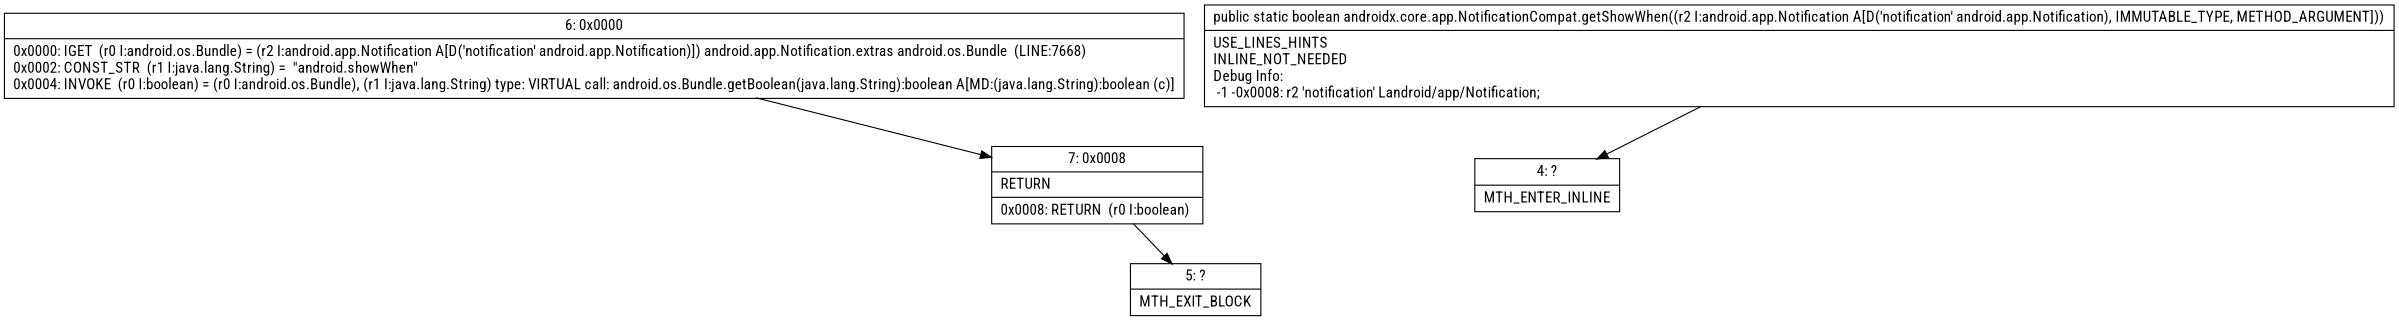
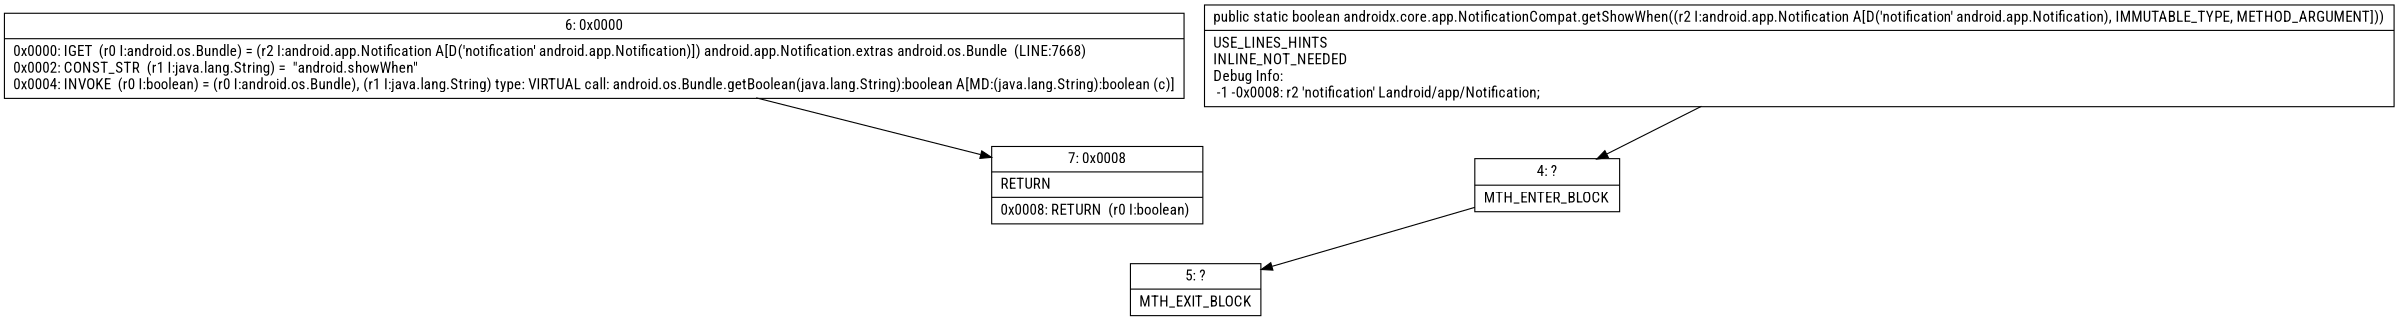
(1547, 198) -> (1547, 198)
(1149, 240) -> (1373, 237)
